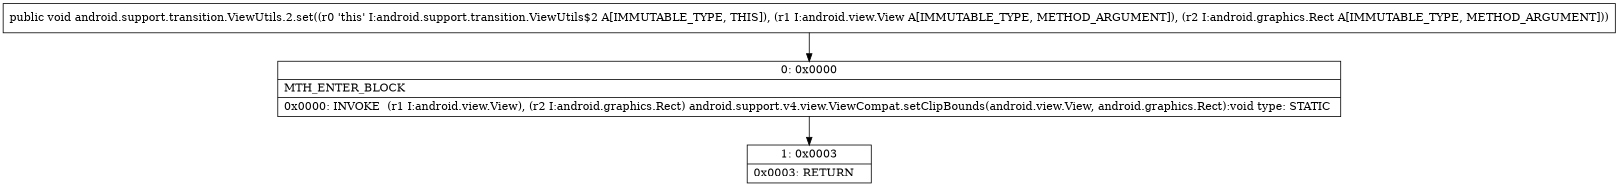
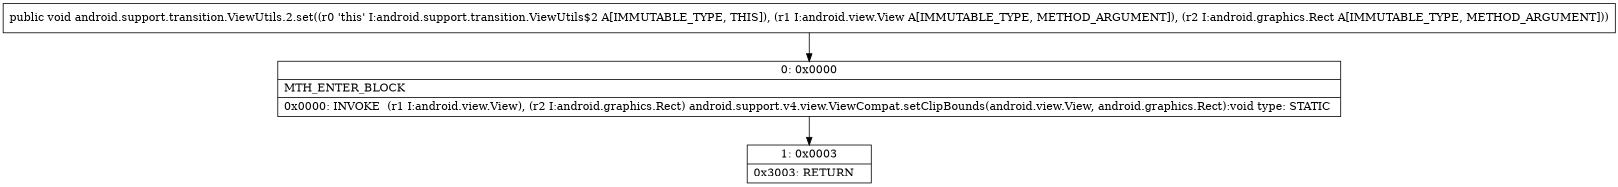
(809, 173) -> (809, 173)
